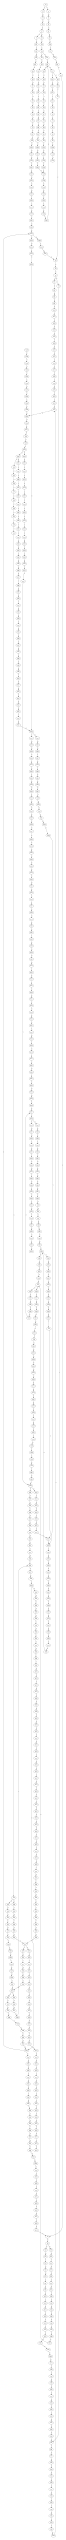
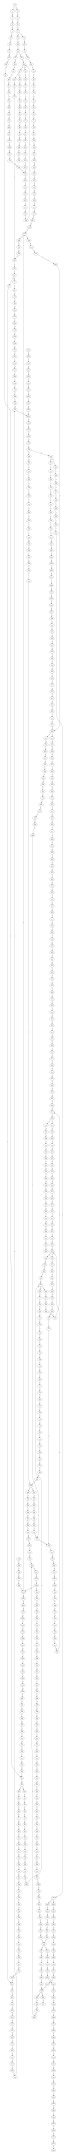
(8, 2011) -> none
